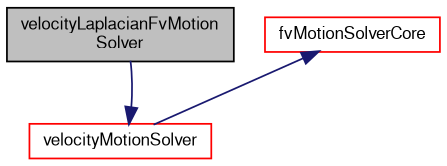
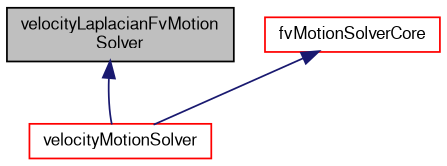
(132, 84) -> (109, 101)
